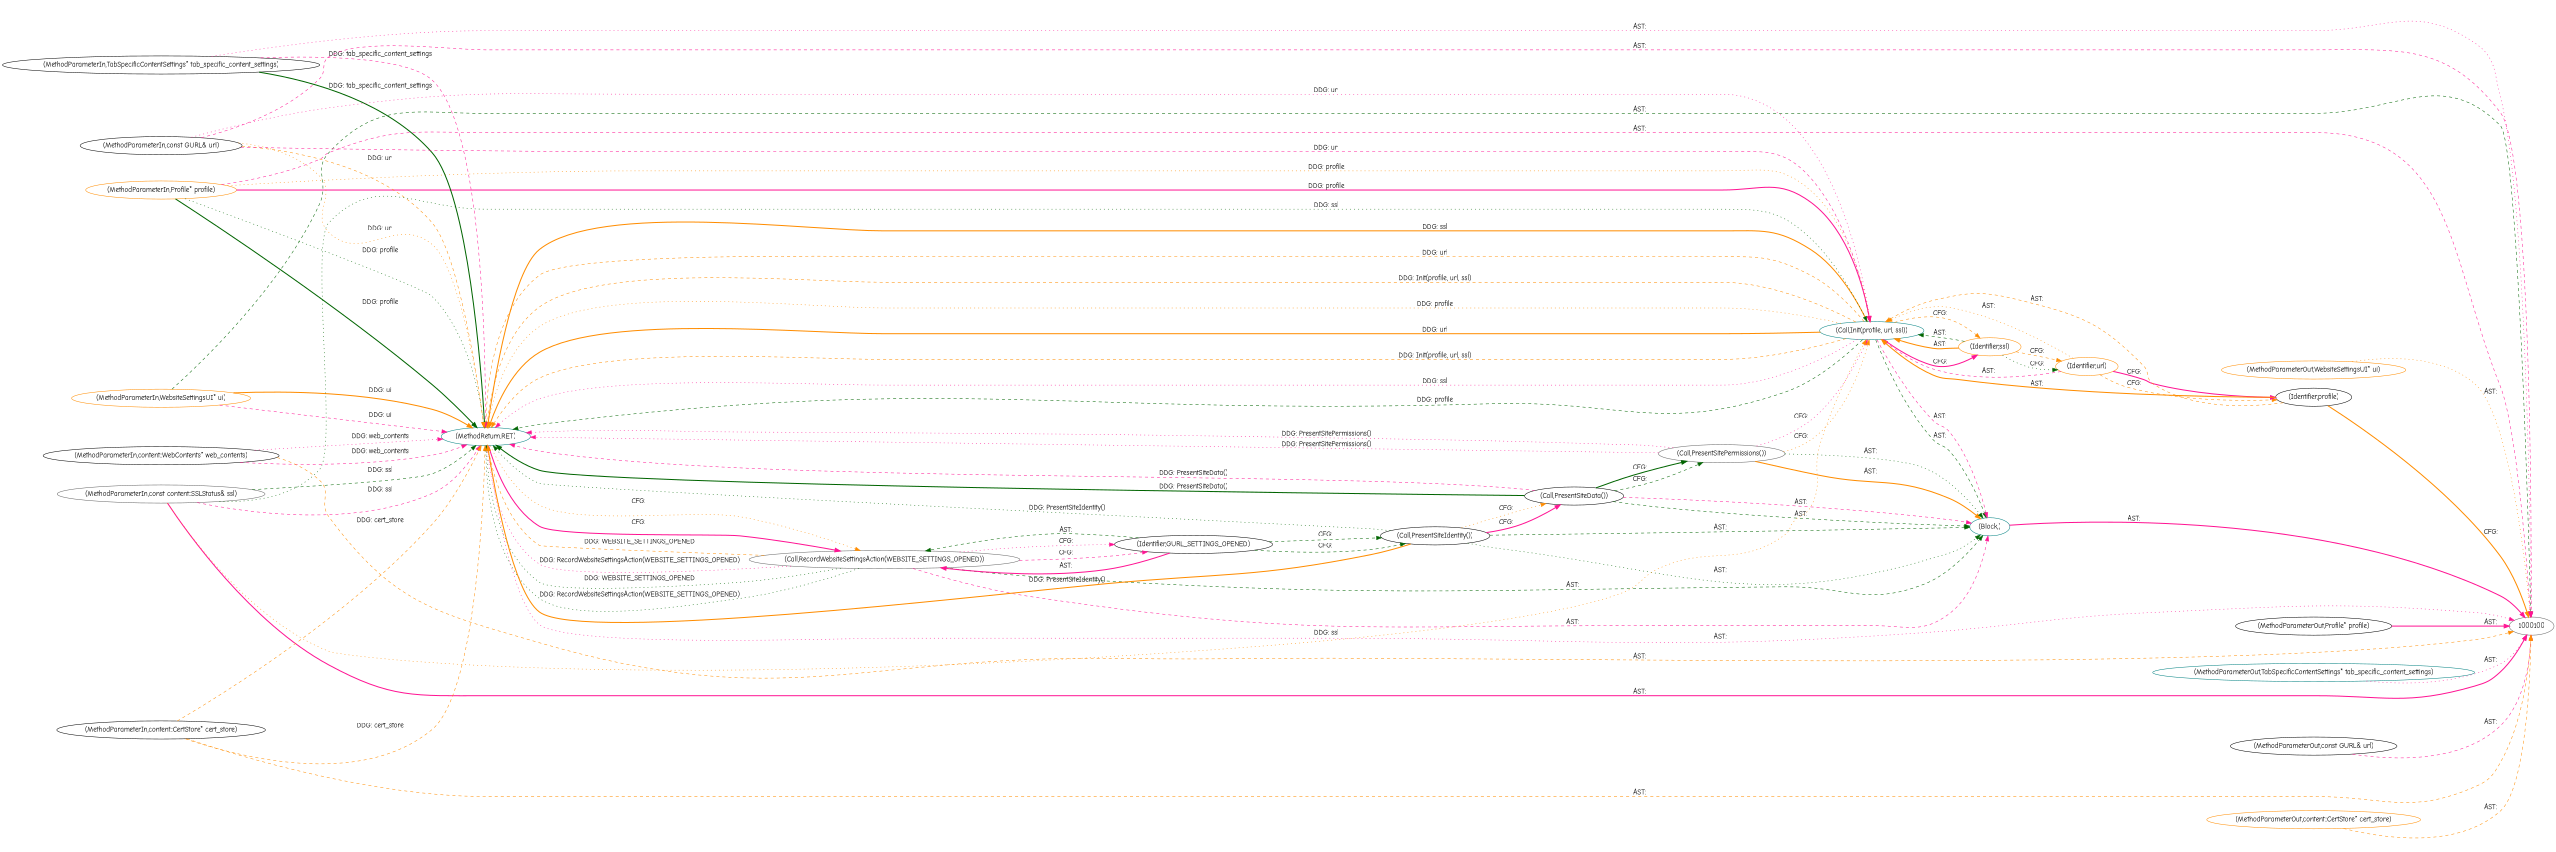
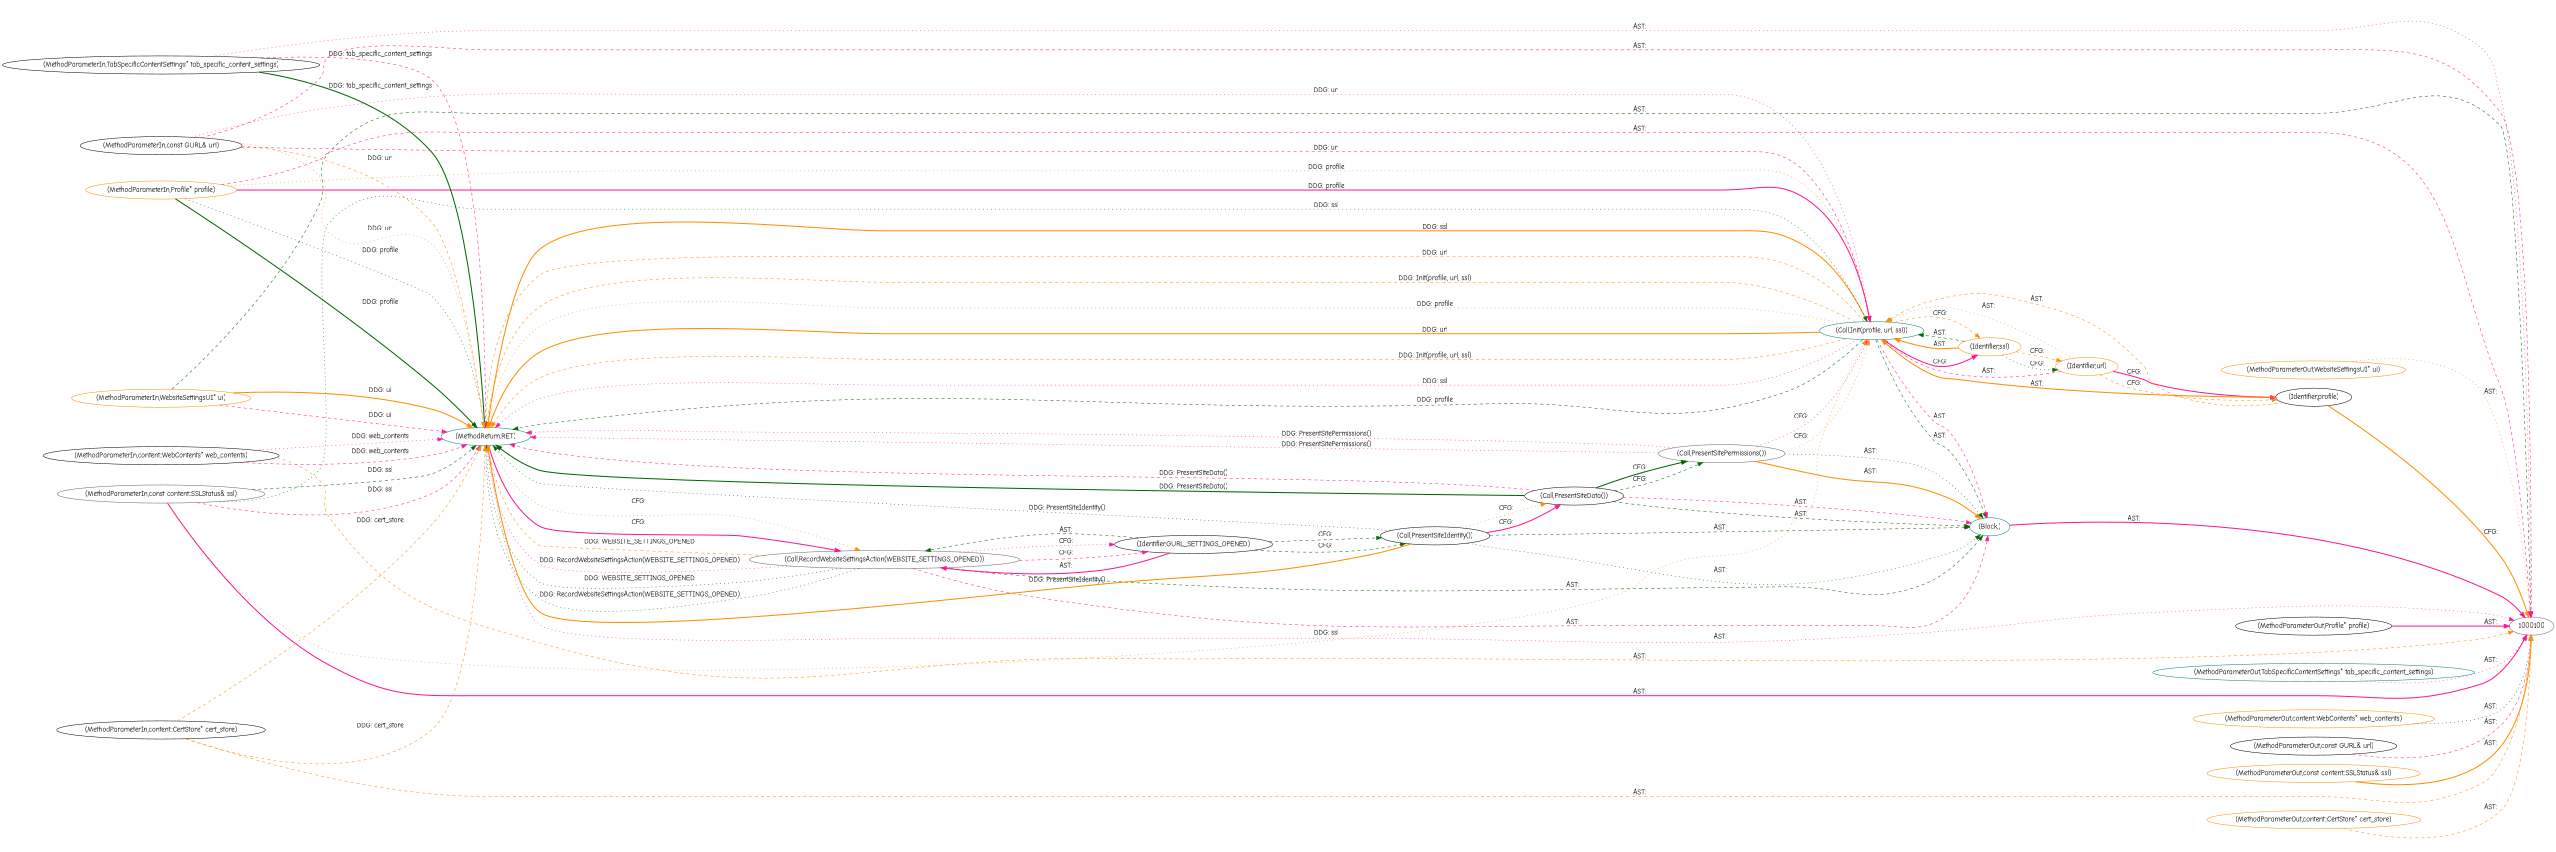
none -> (2314, 719)
none -> (2314, 773)
